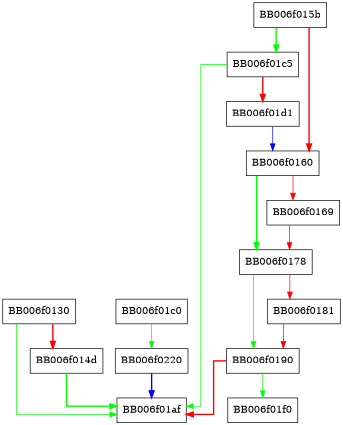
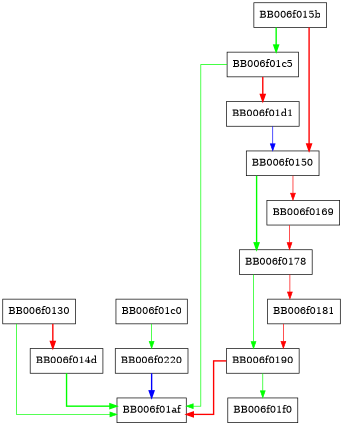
(283, 163) -> (283, 163)
